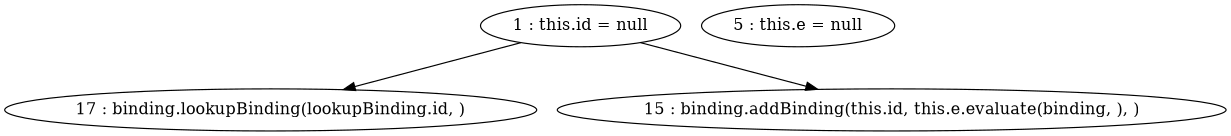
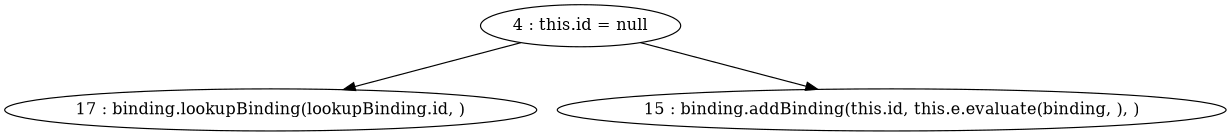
(581, 26) -> (581, 26)
(798, 26) -> none
